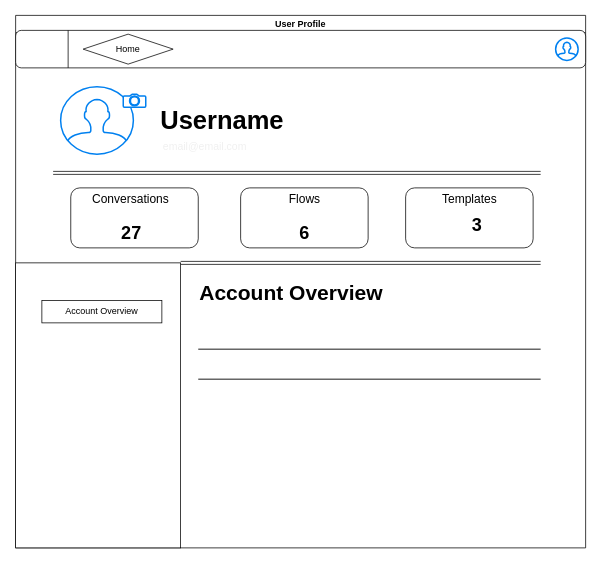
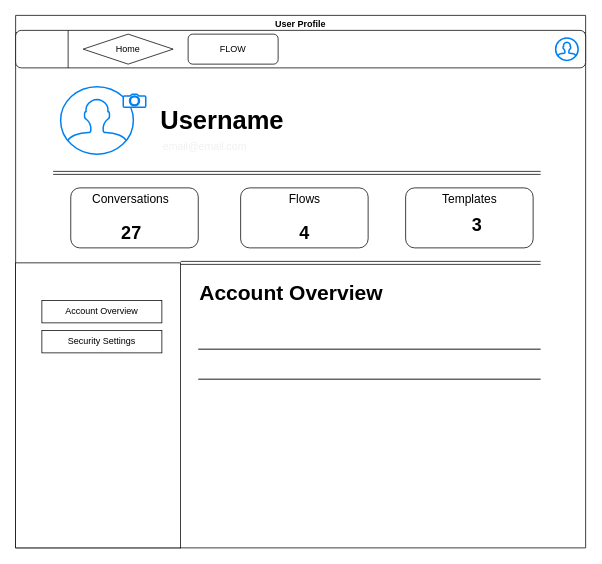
none -> (233, 49)
(305, 233) -> (305, 233)
none -> (102, 342)
